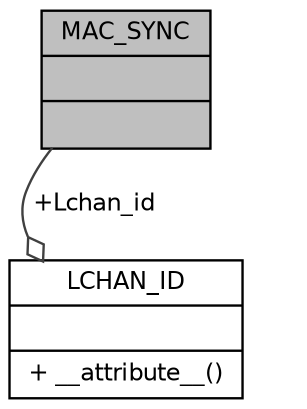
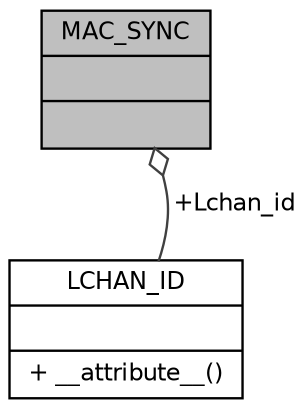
(27, 189) -> (168, 219)
